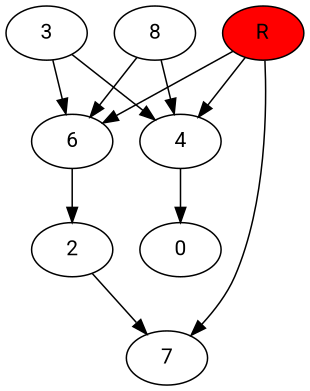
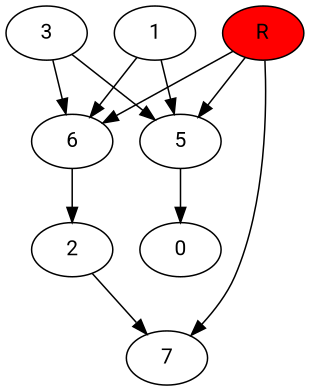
(155, 33) -> (155, 33)
(180, 141) -> (180, 141)
